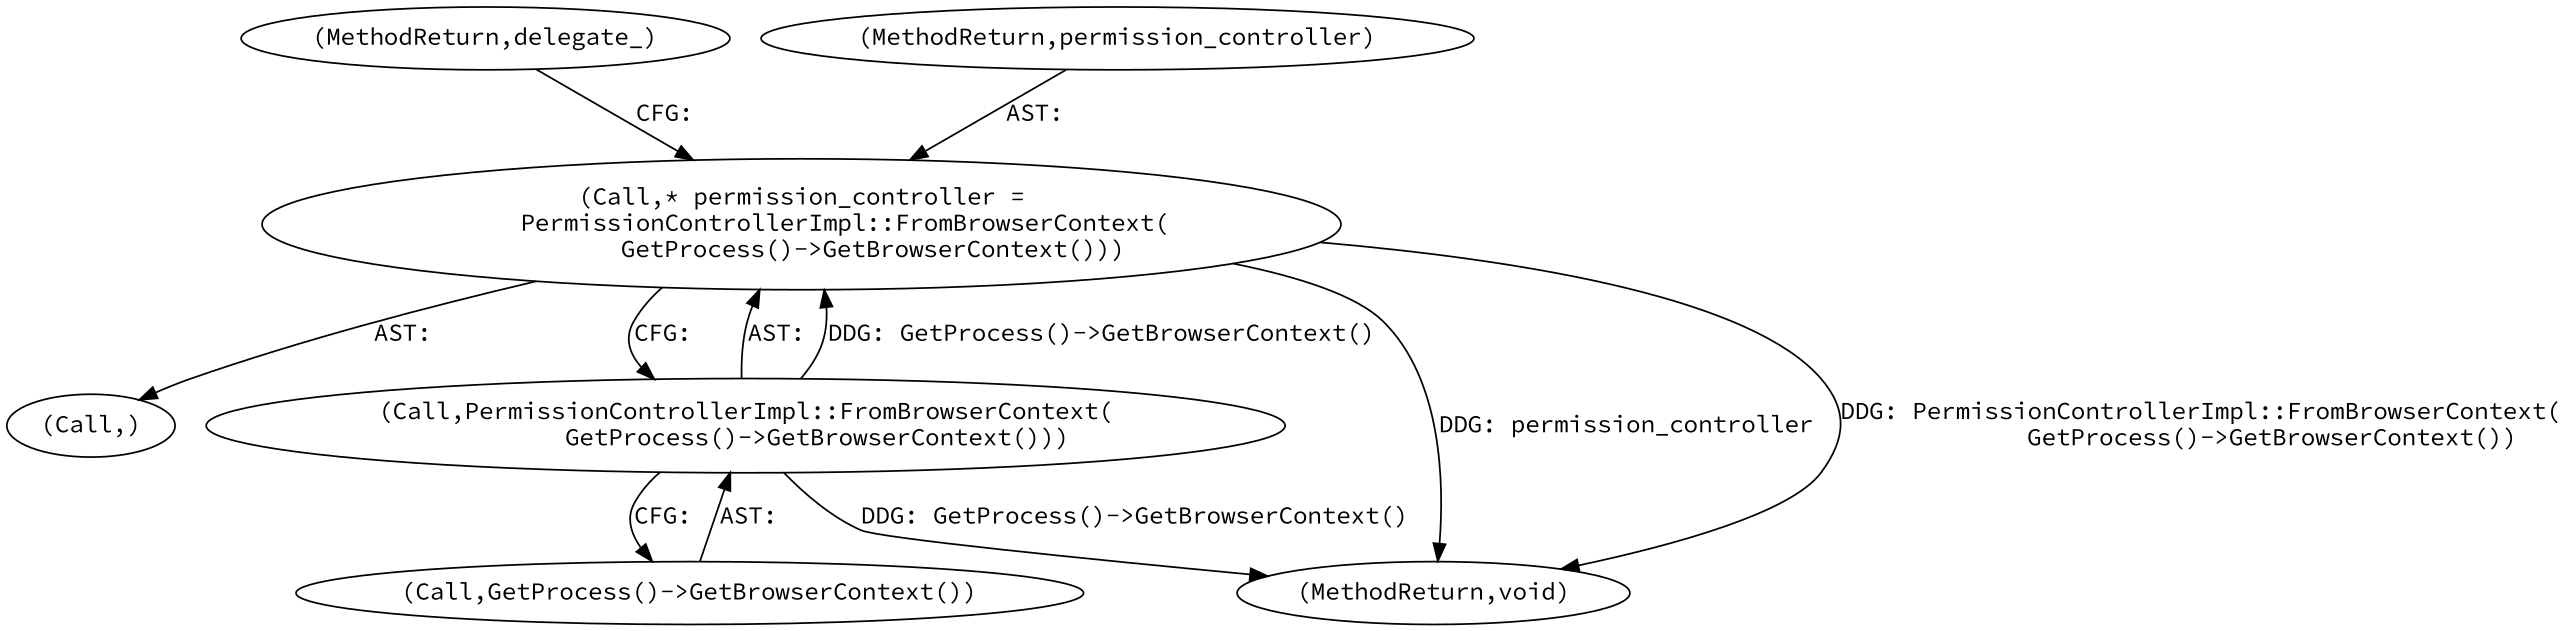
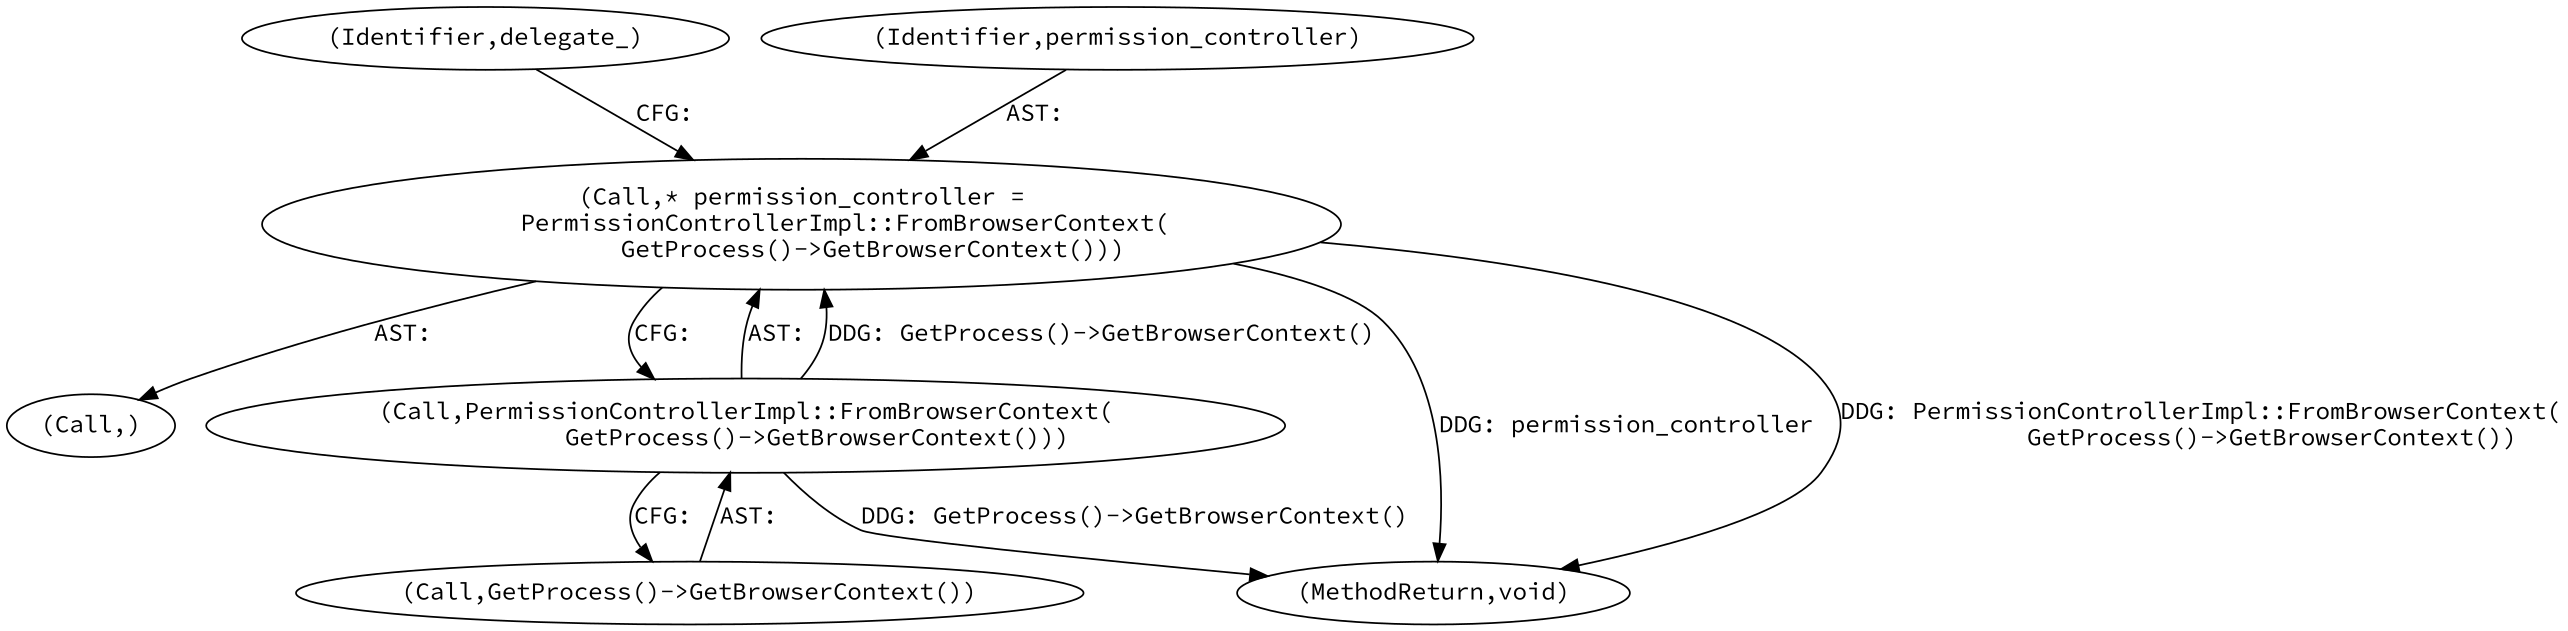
(486, 38) -> (486, 38)
(1118, 38) -> (1118, 38)
